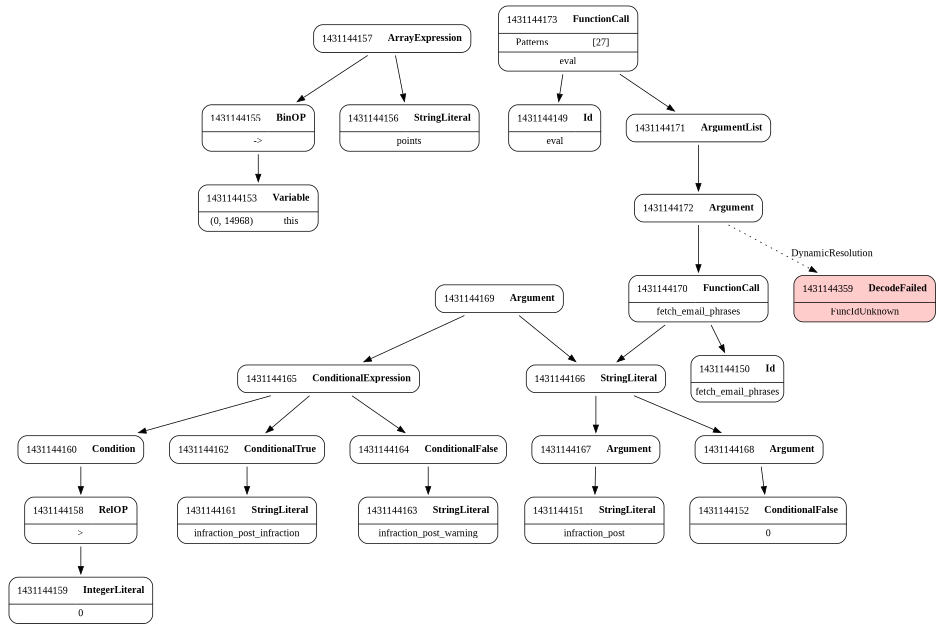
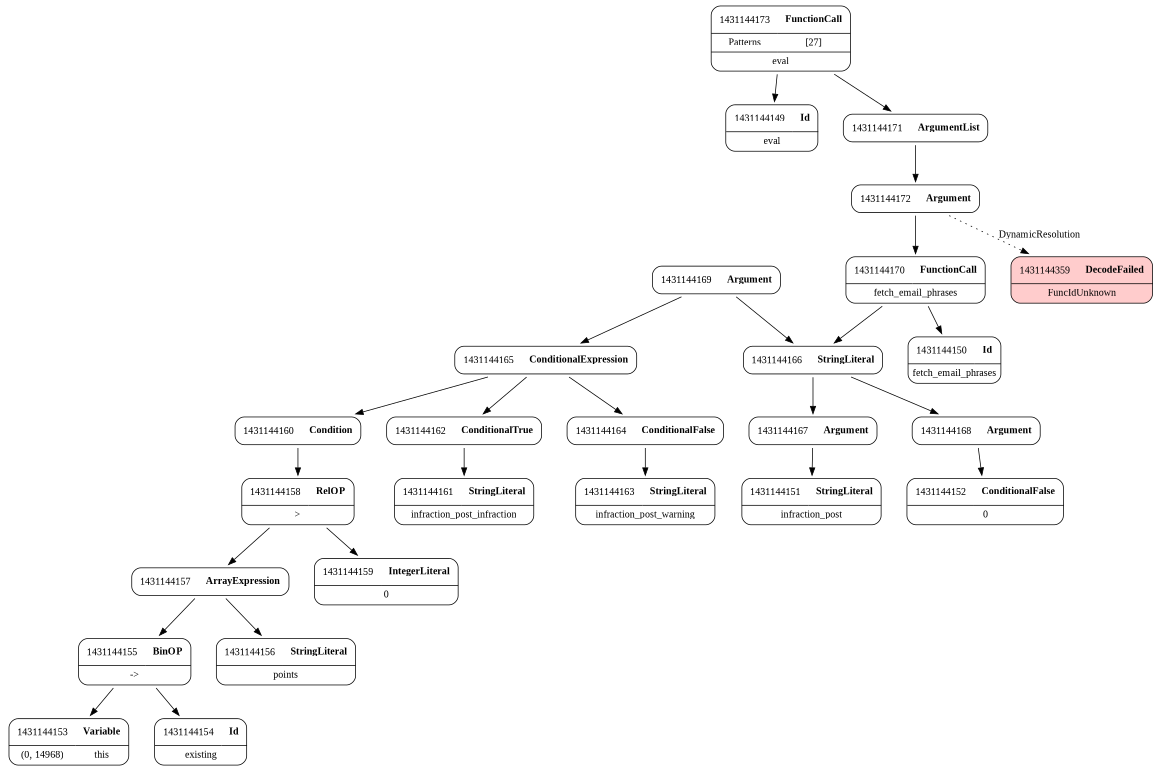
none -> (252, 544)
none -> (201, 742)
